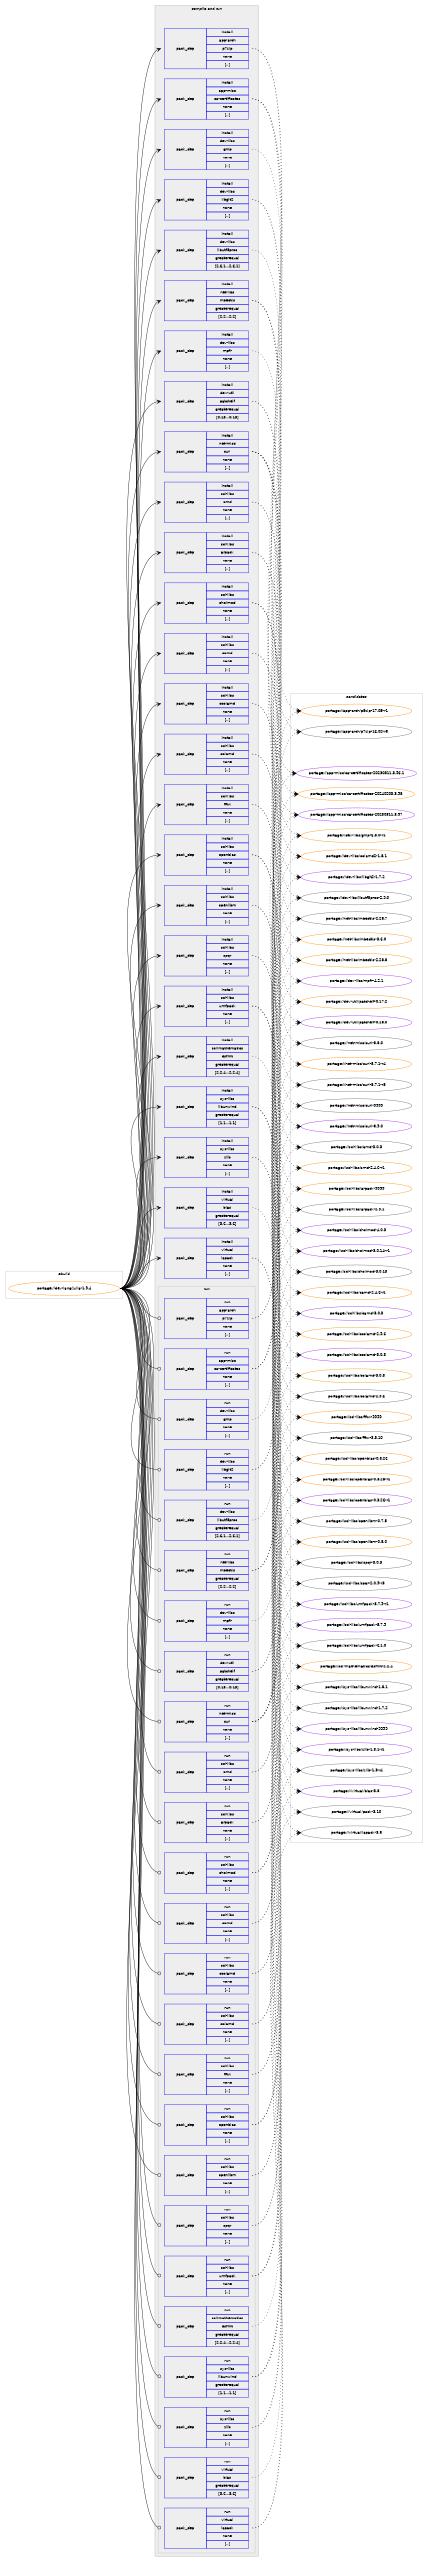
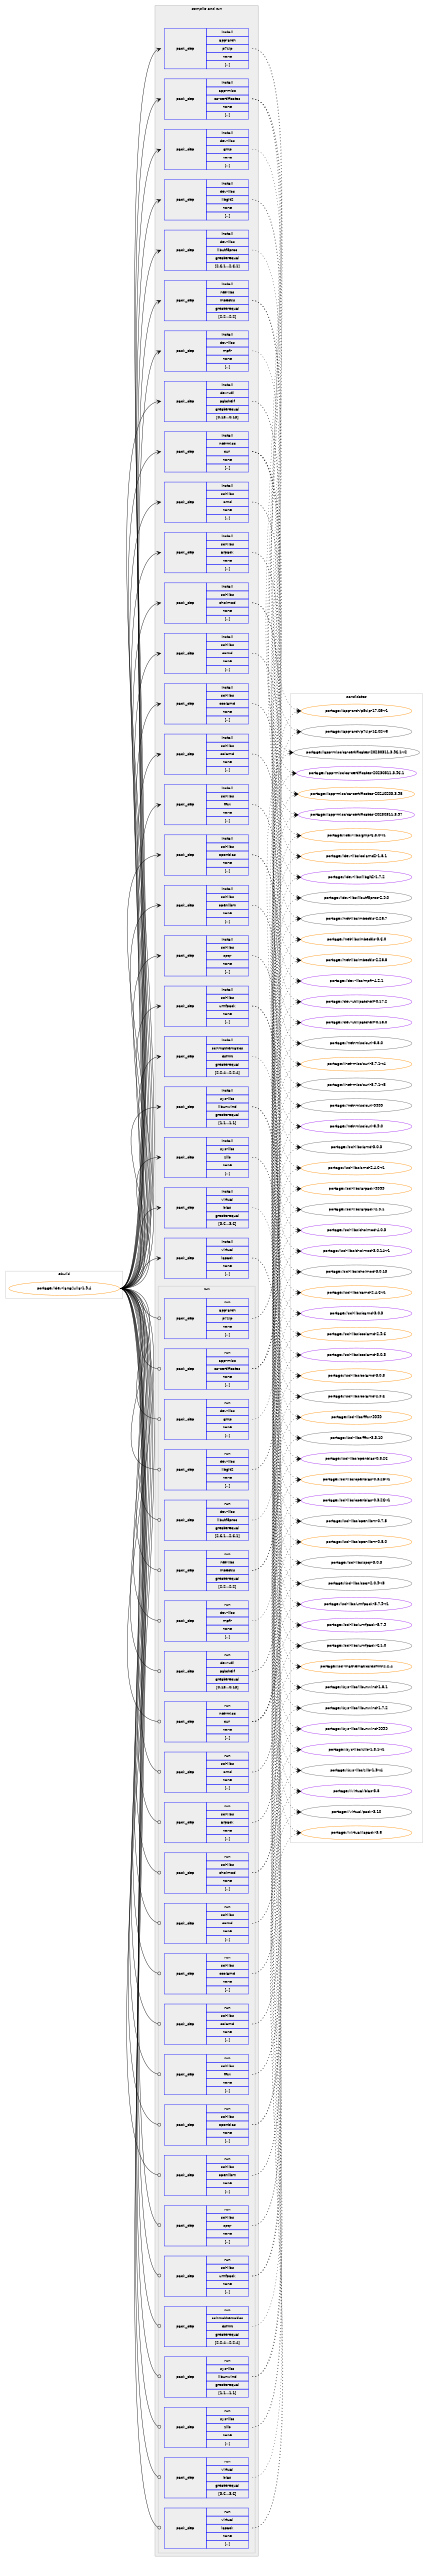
none -> (357, 753)
(357, 1002) -> (357, 1002)
(357, 1459) -> (357, 1459)
(357, 1833) -> (357, 1833)
